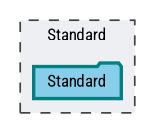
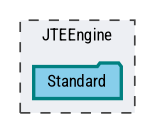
(77, 36) -> (77, 36)
